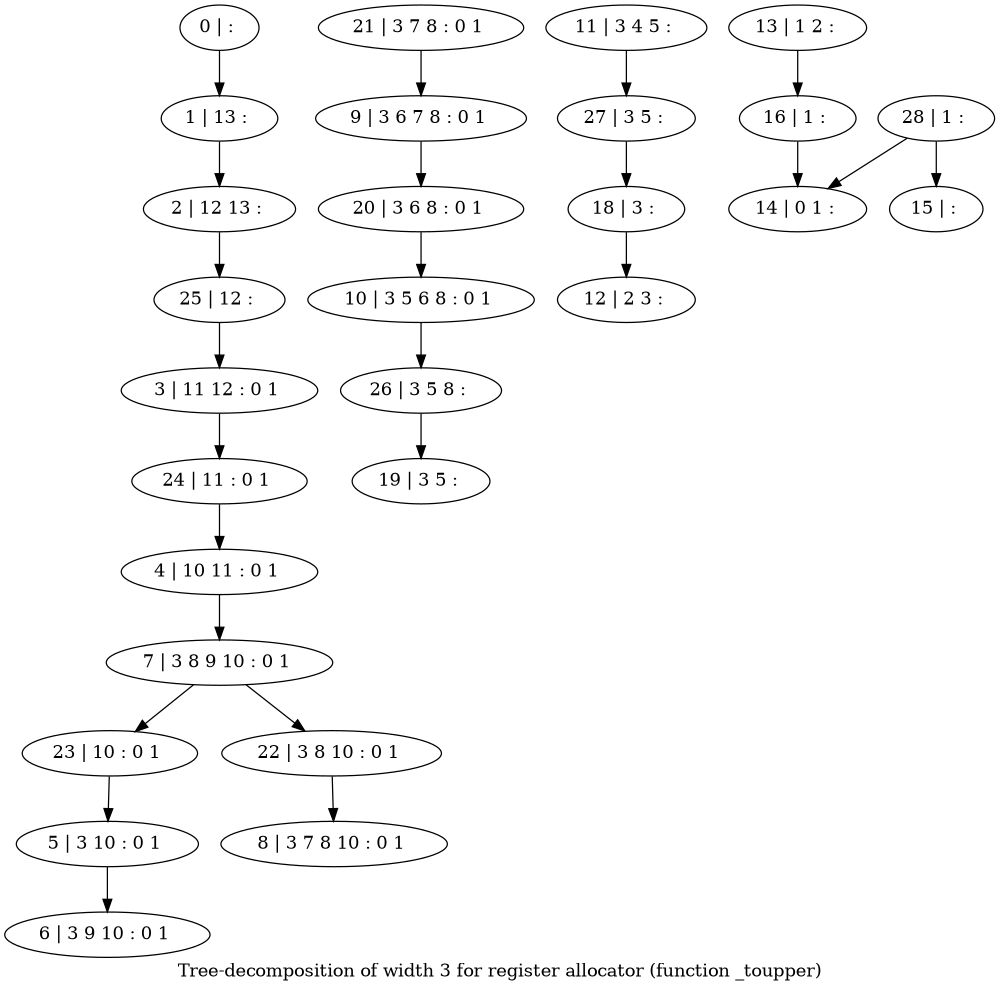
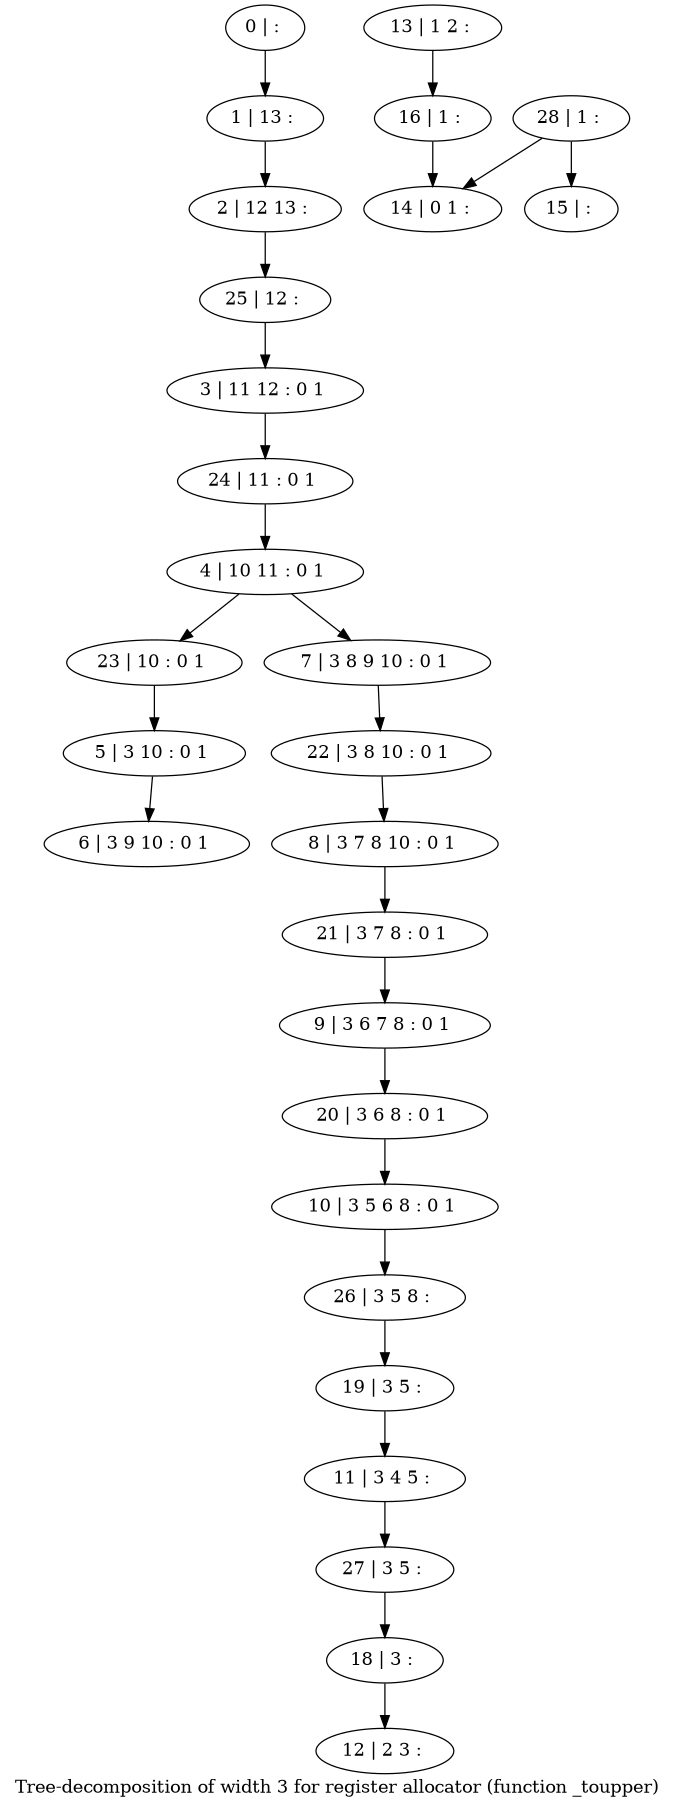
(169, 704) -> (215, 614)
none -> (385, 883)
none -> (385, 1427)
